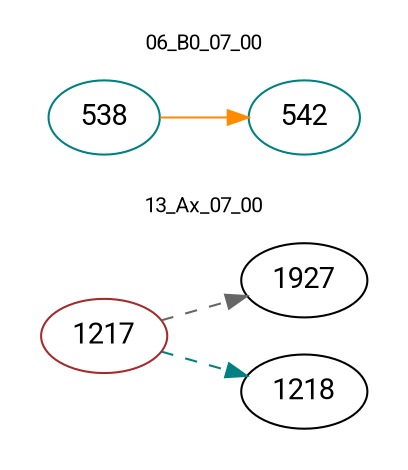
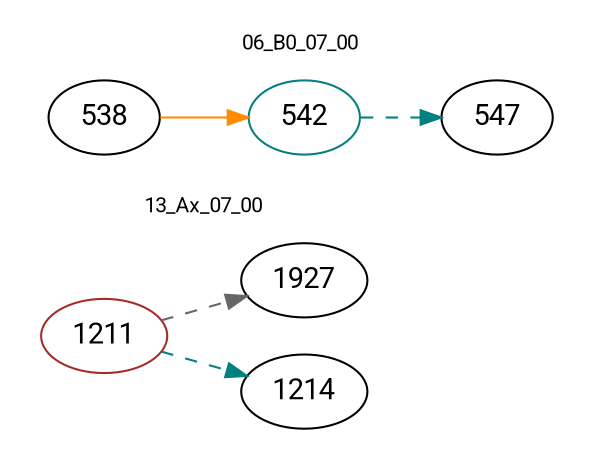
(104, 117) -> (104, 117)
none -> (497, 117)
(104, 336) -> (104, 336)
(304, 392) -> (304, 392)
